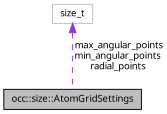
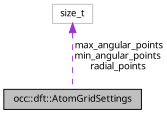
(73, 99) -> (73, 99)
